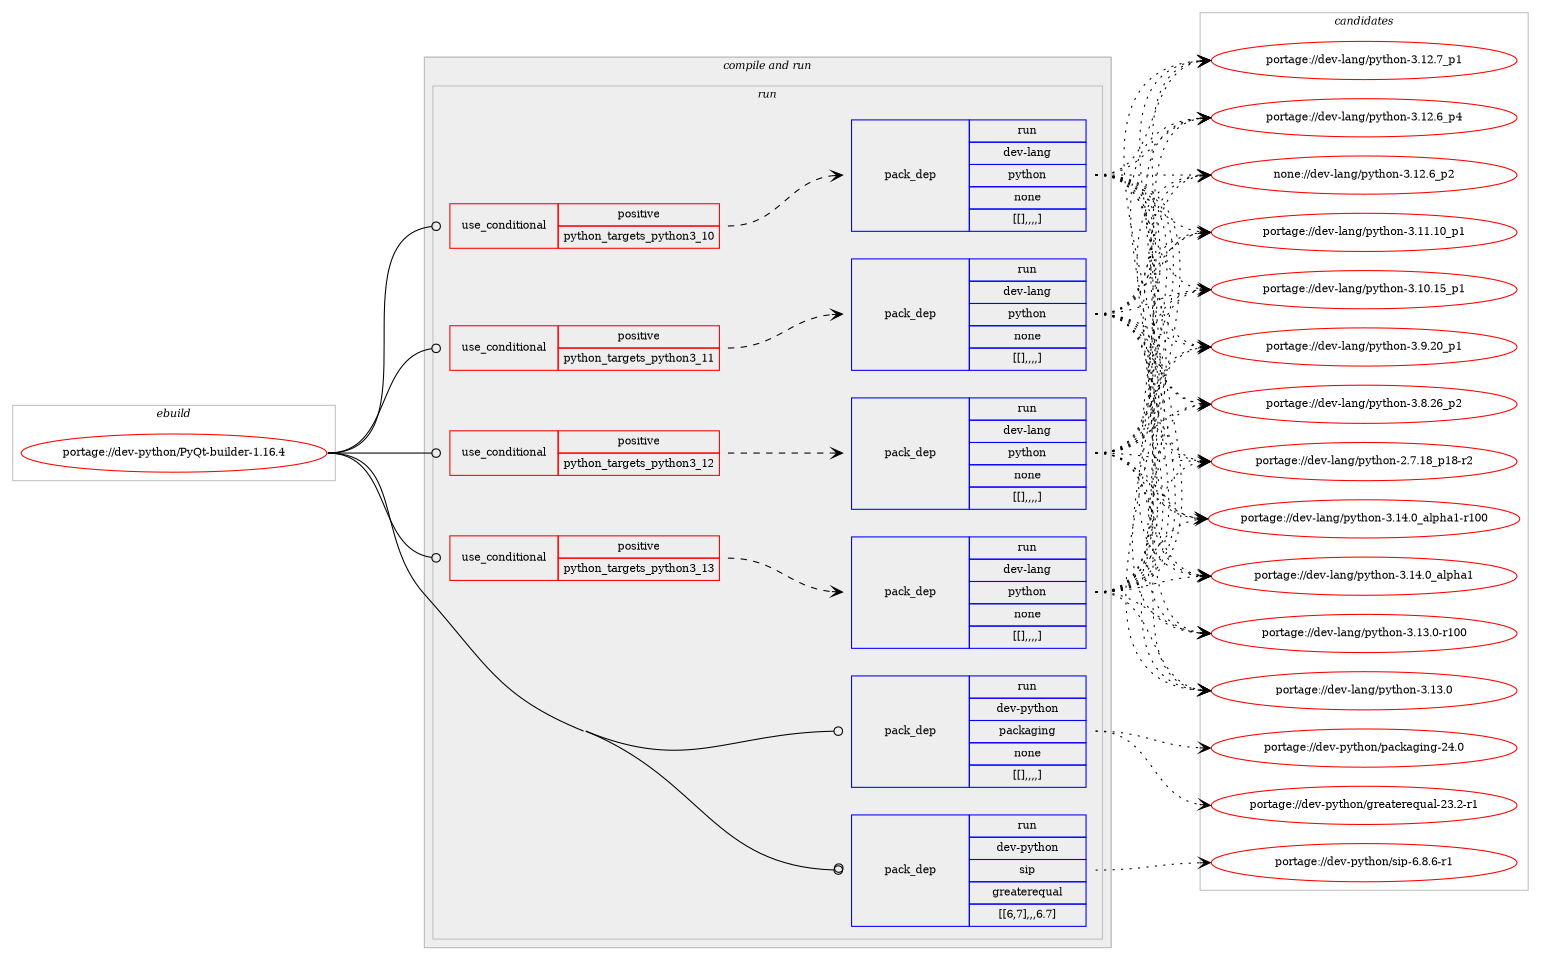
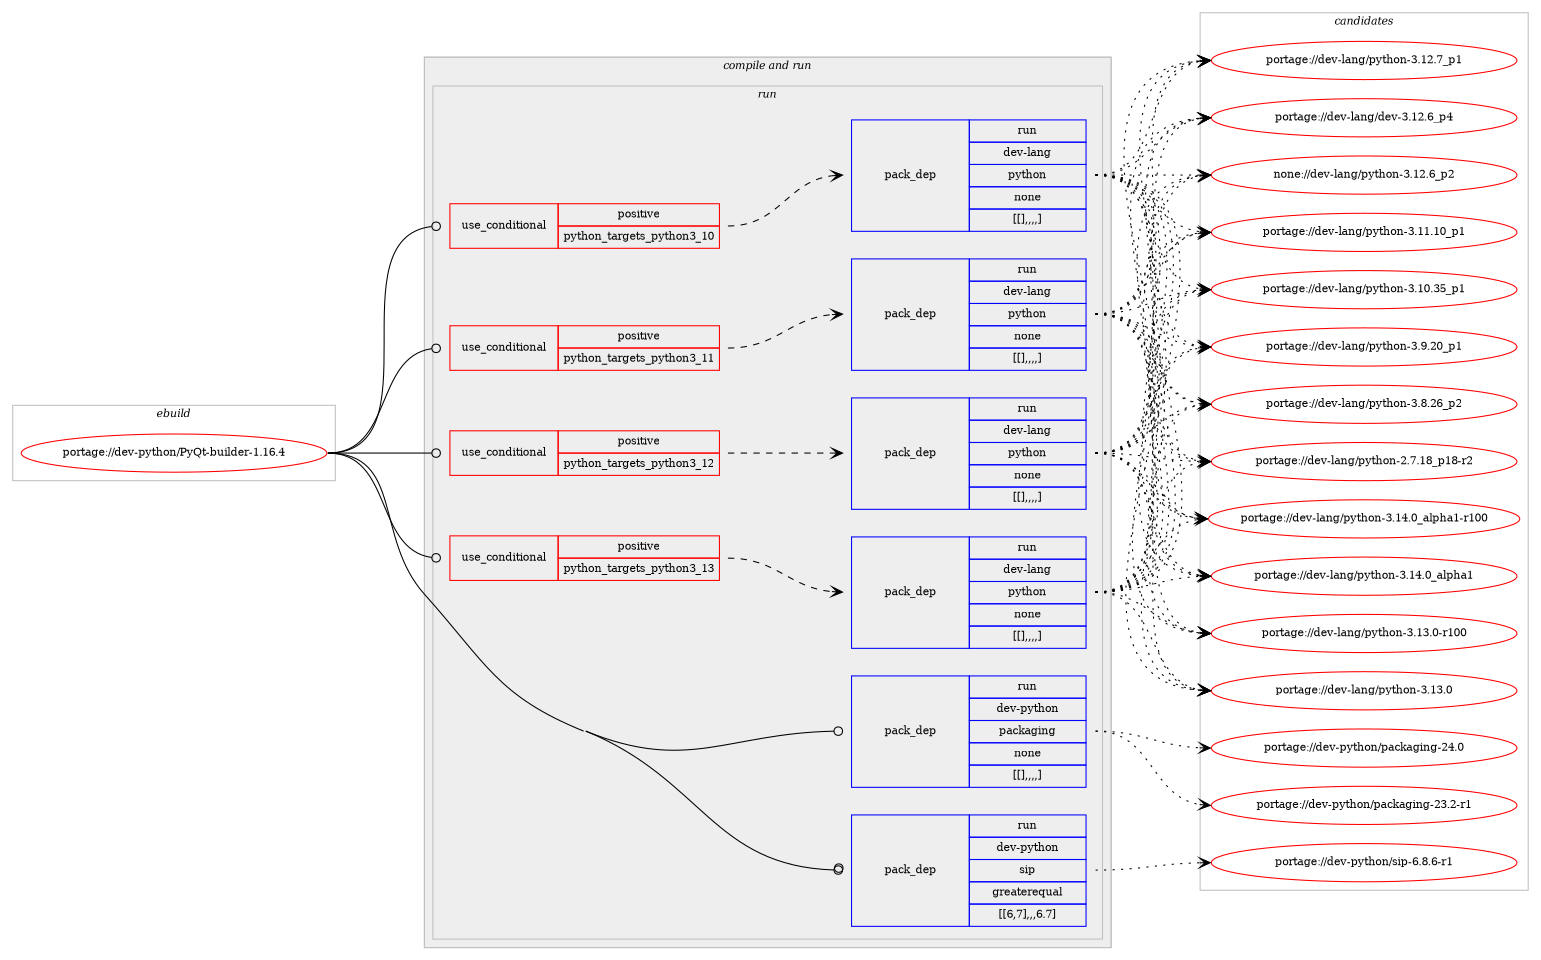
(1364, 118) -> (1364, 118)
(1364, 290) -> (1364, 290)
(1364, 805) -> (1364, 805)
